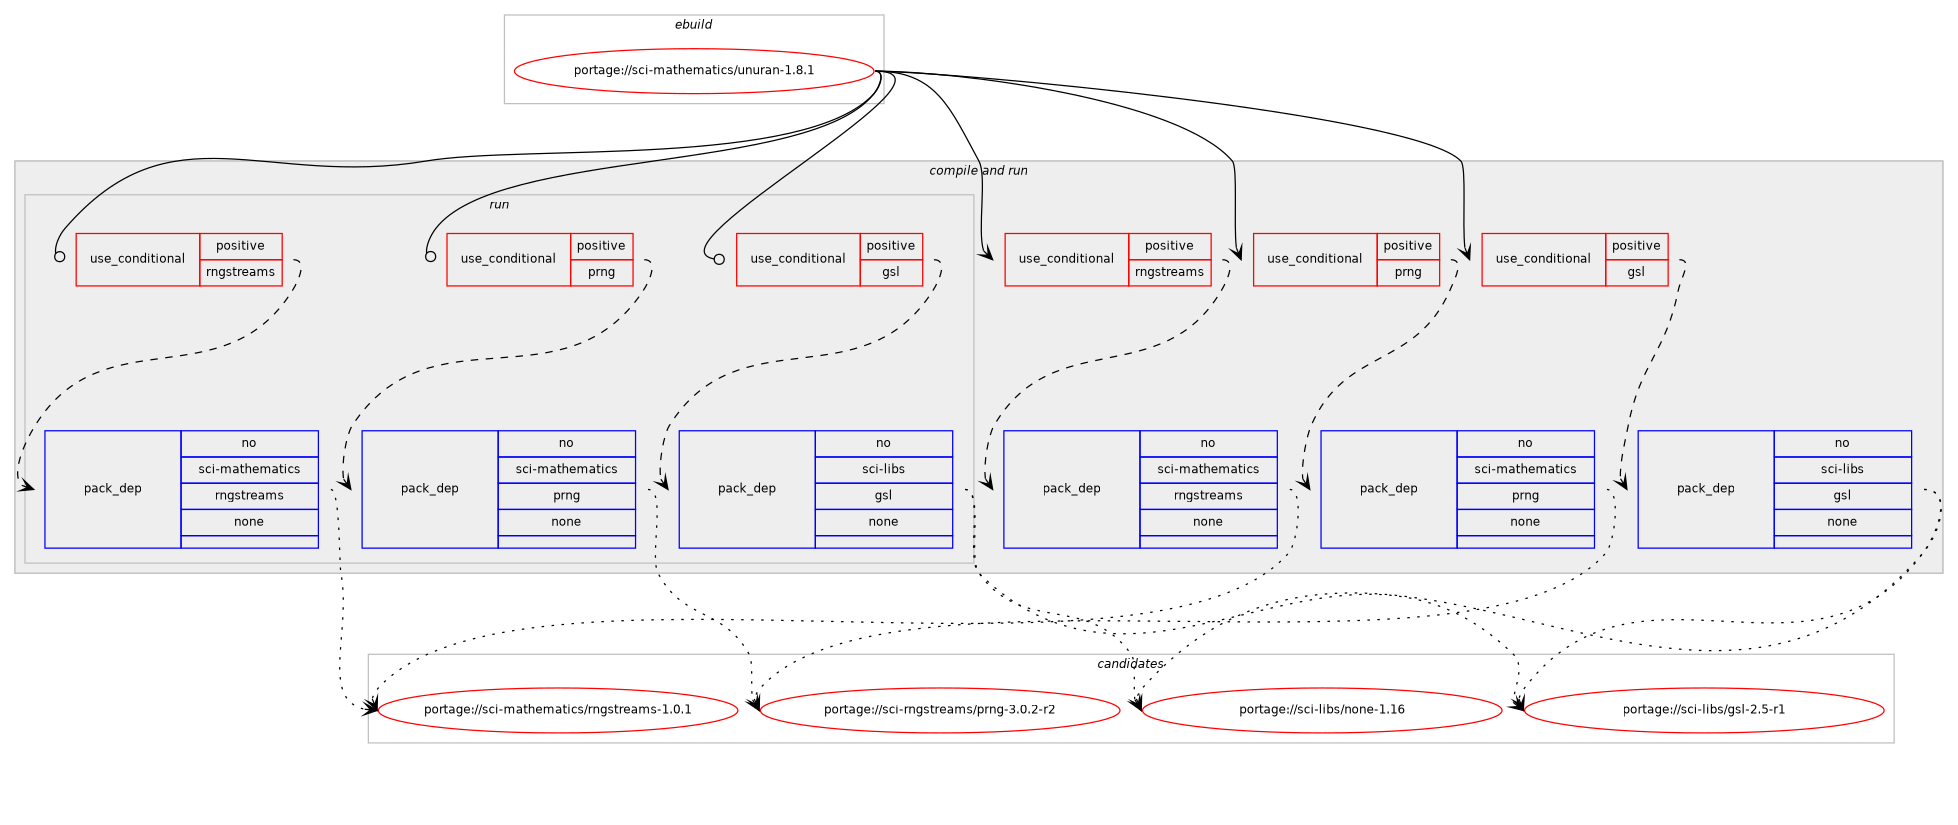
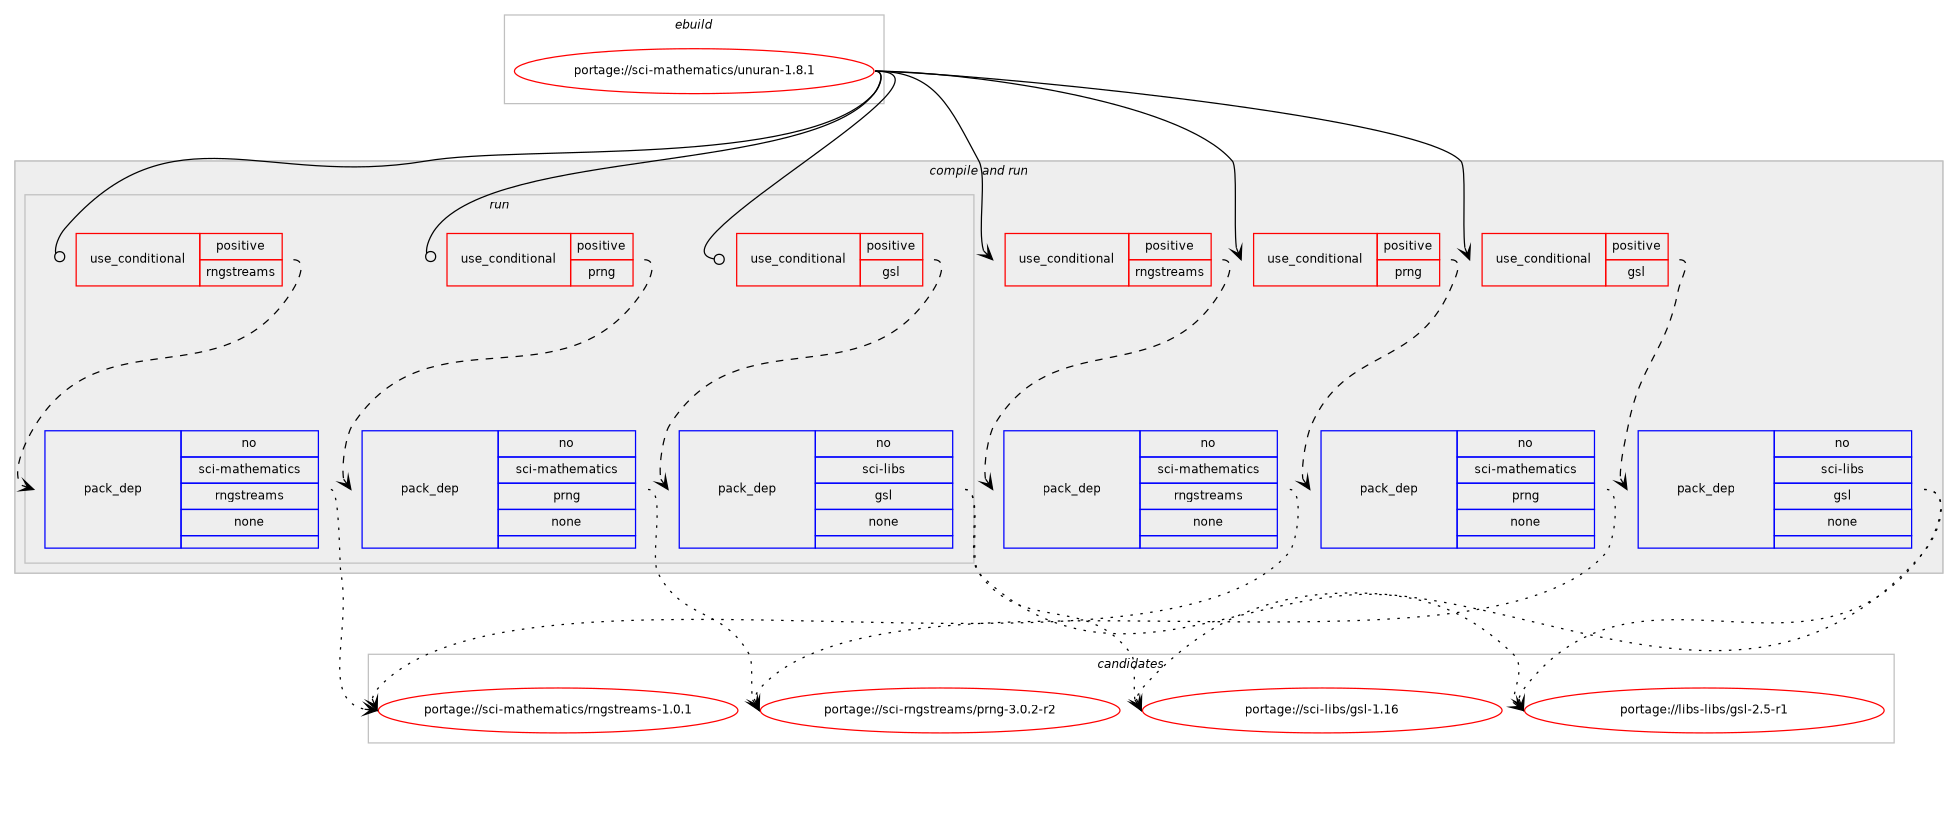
(1322, 710) -> (1322, 710)
(1704, 710) -> (1704, 710)
